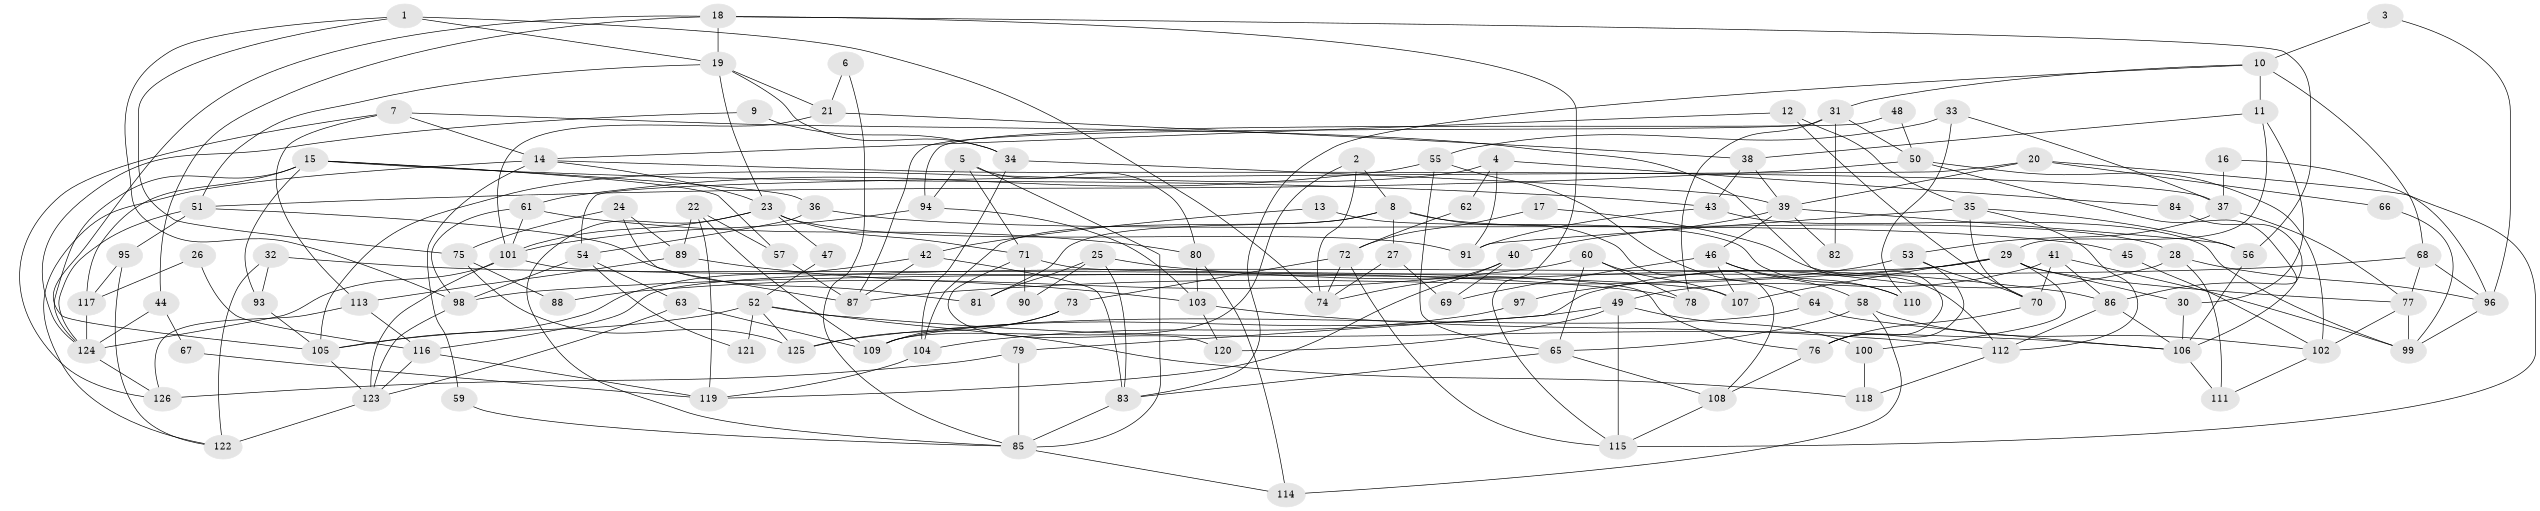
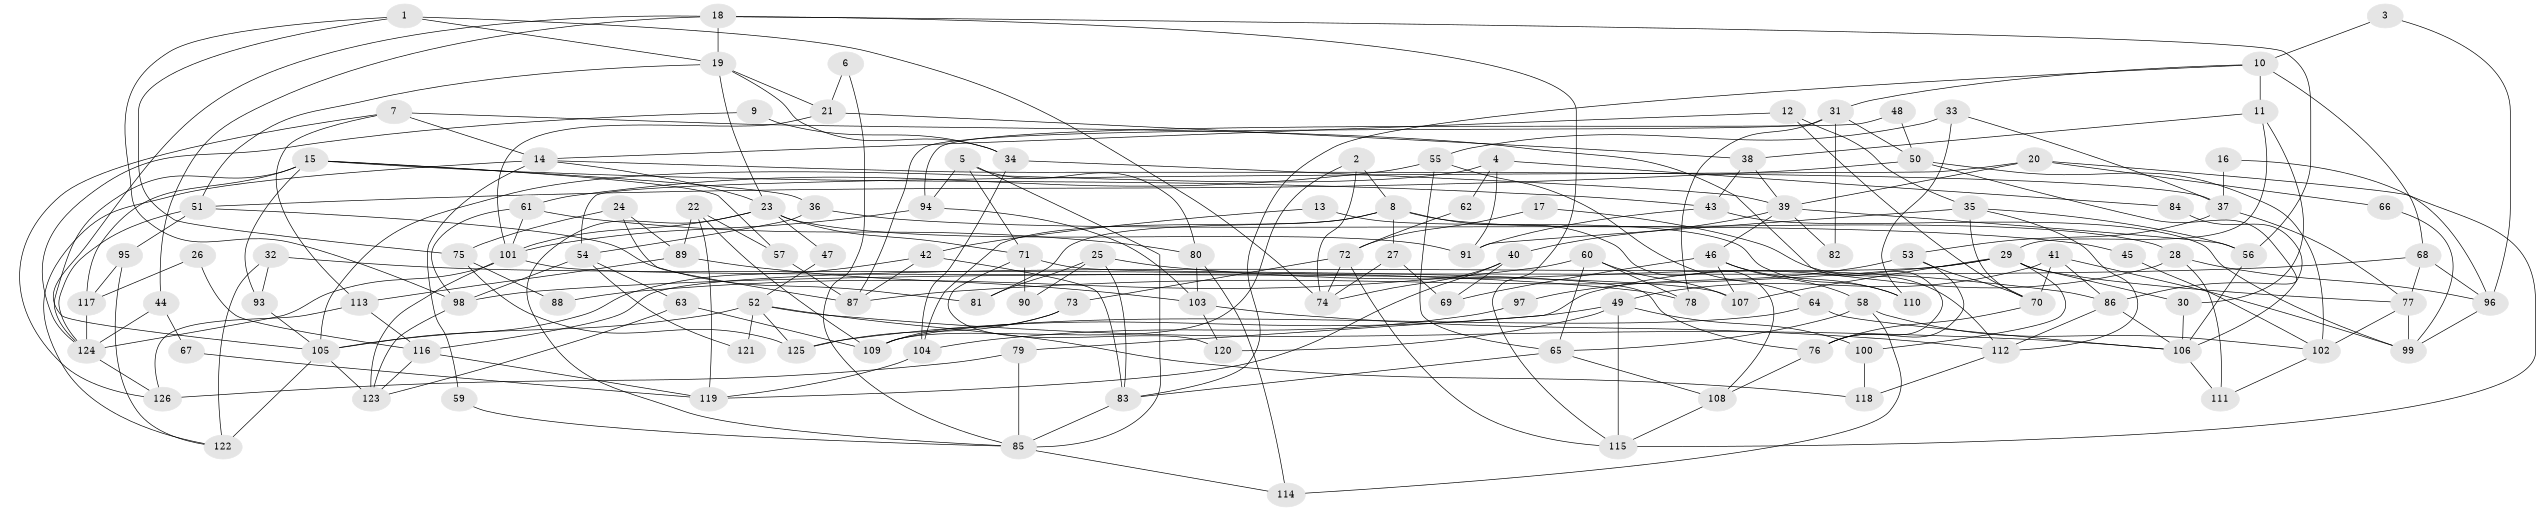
(297, 423) -> (272, 399)
